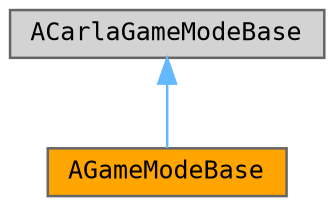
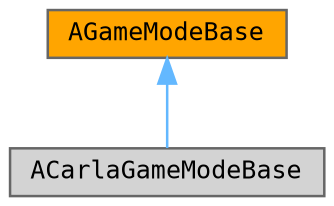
(167, 116) -> (167, 116)
